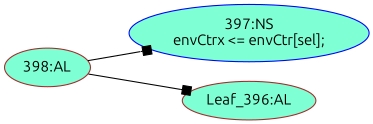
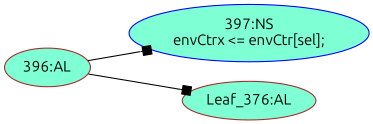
(47, 67) -> (47, 67)
(249, 101) -> (249, 101)
